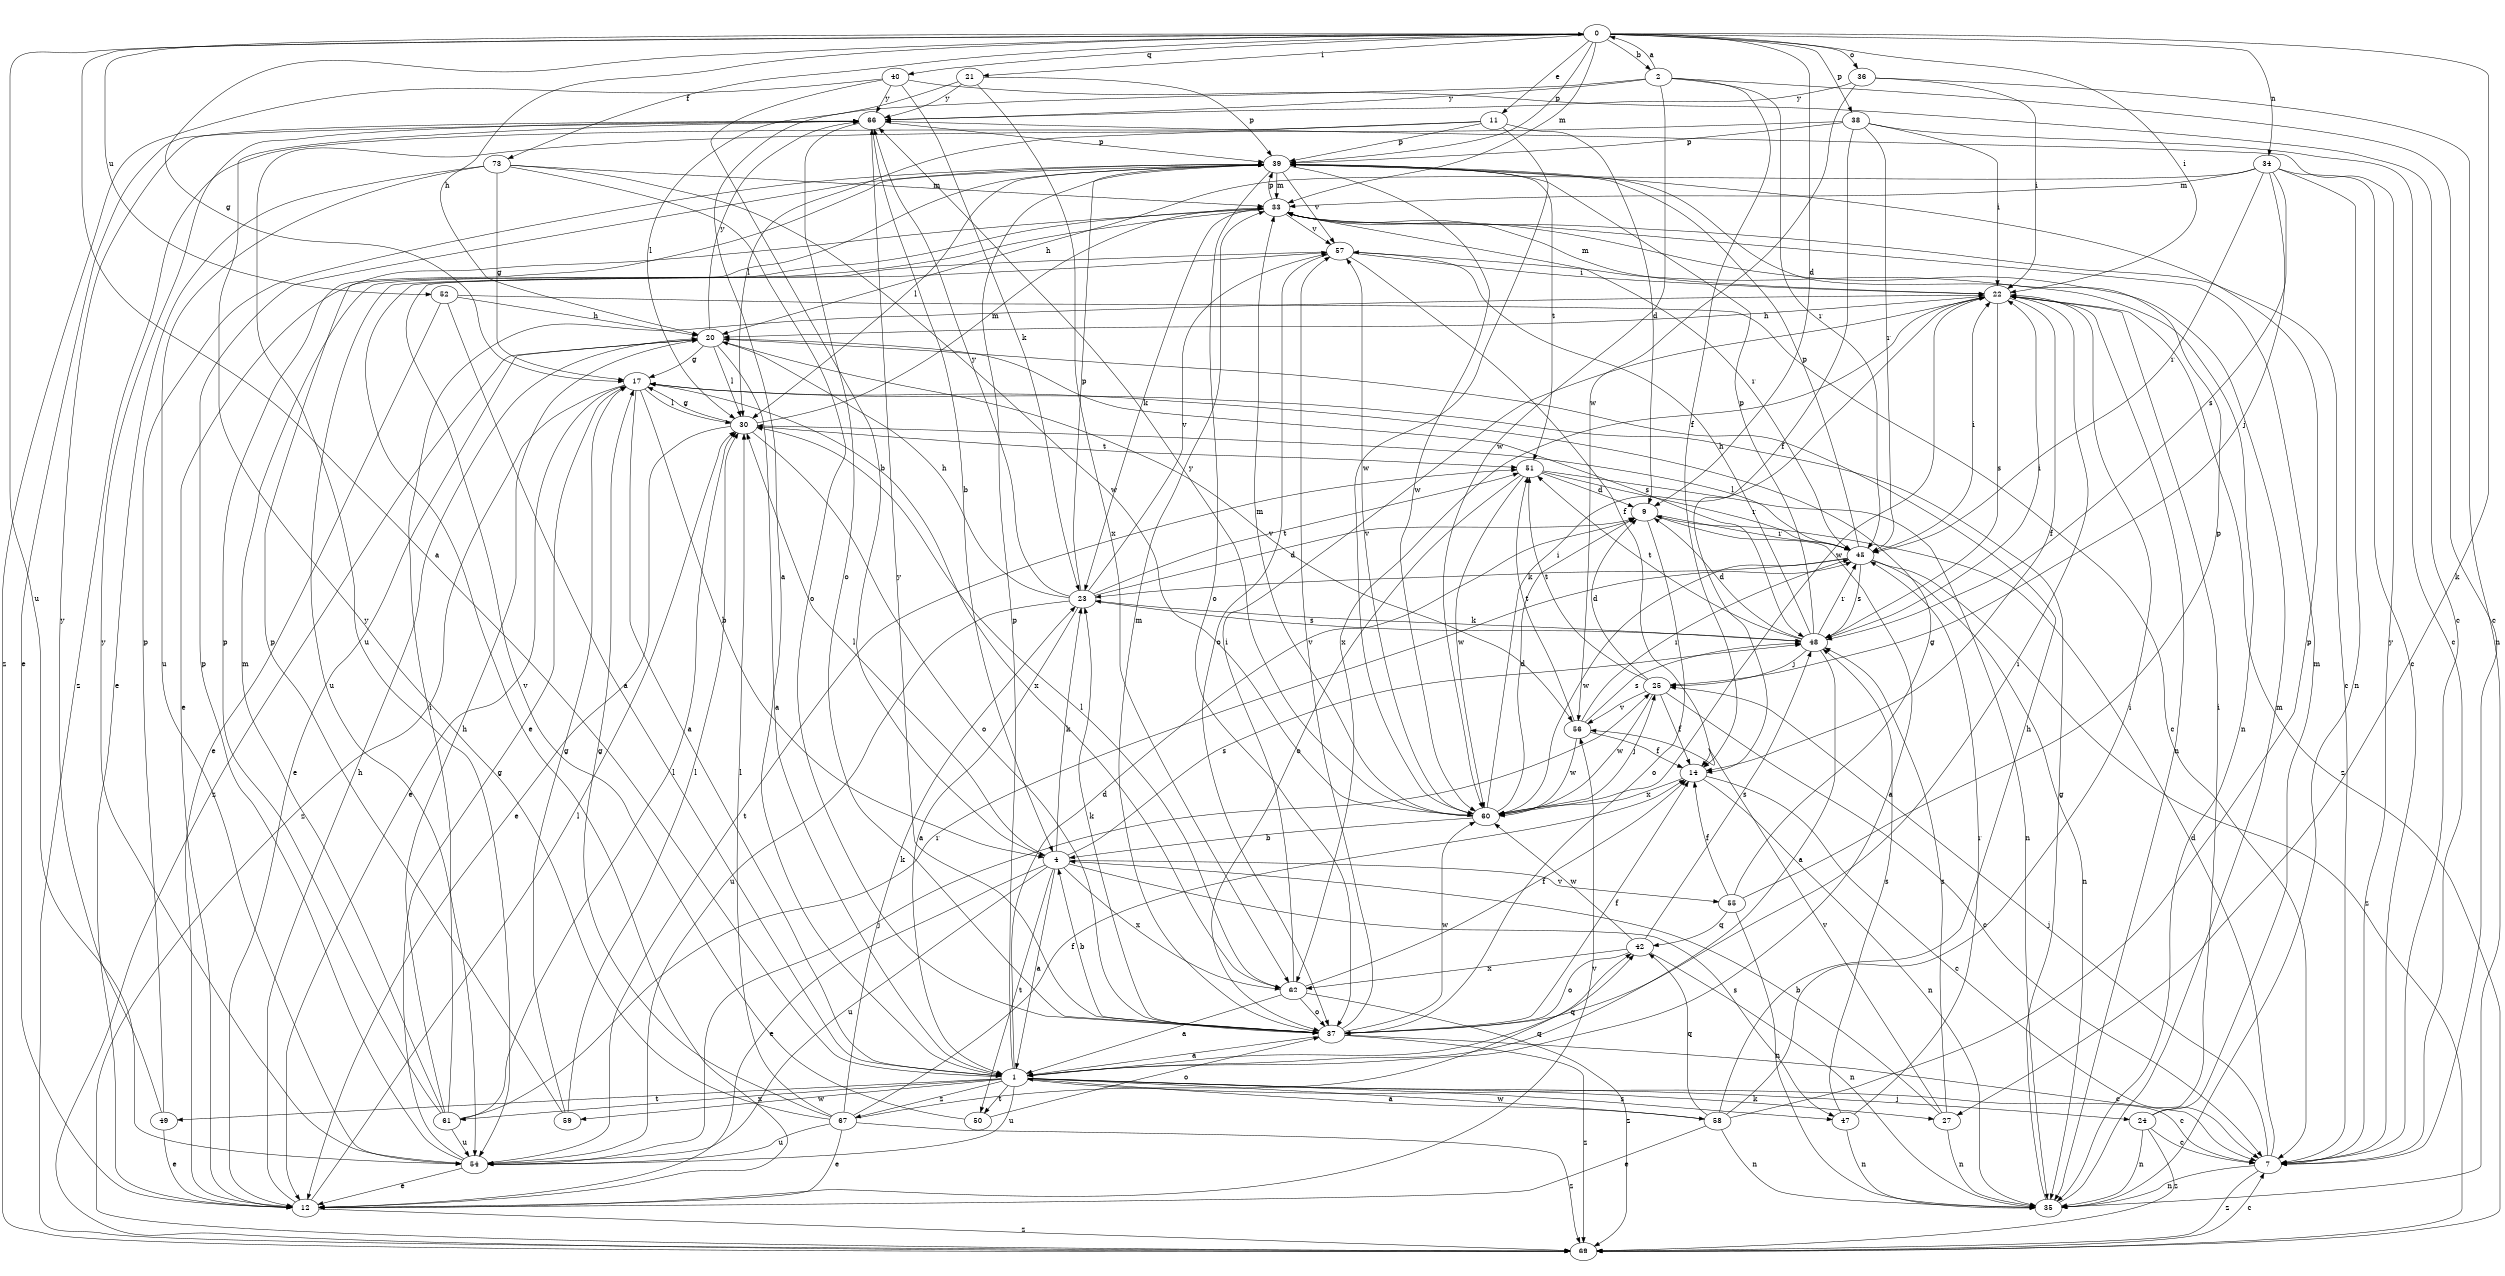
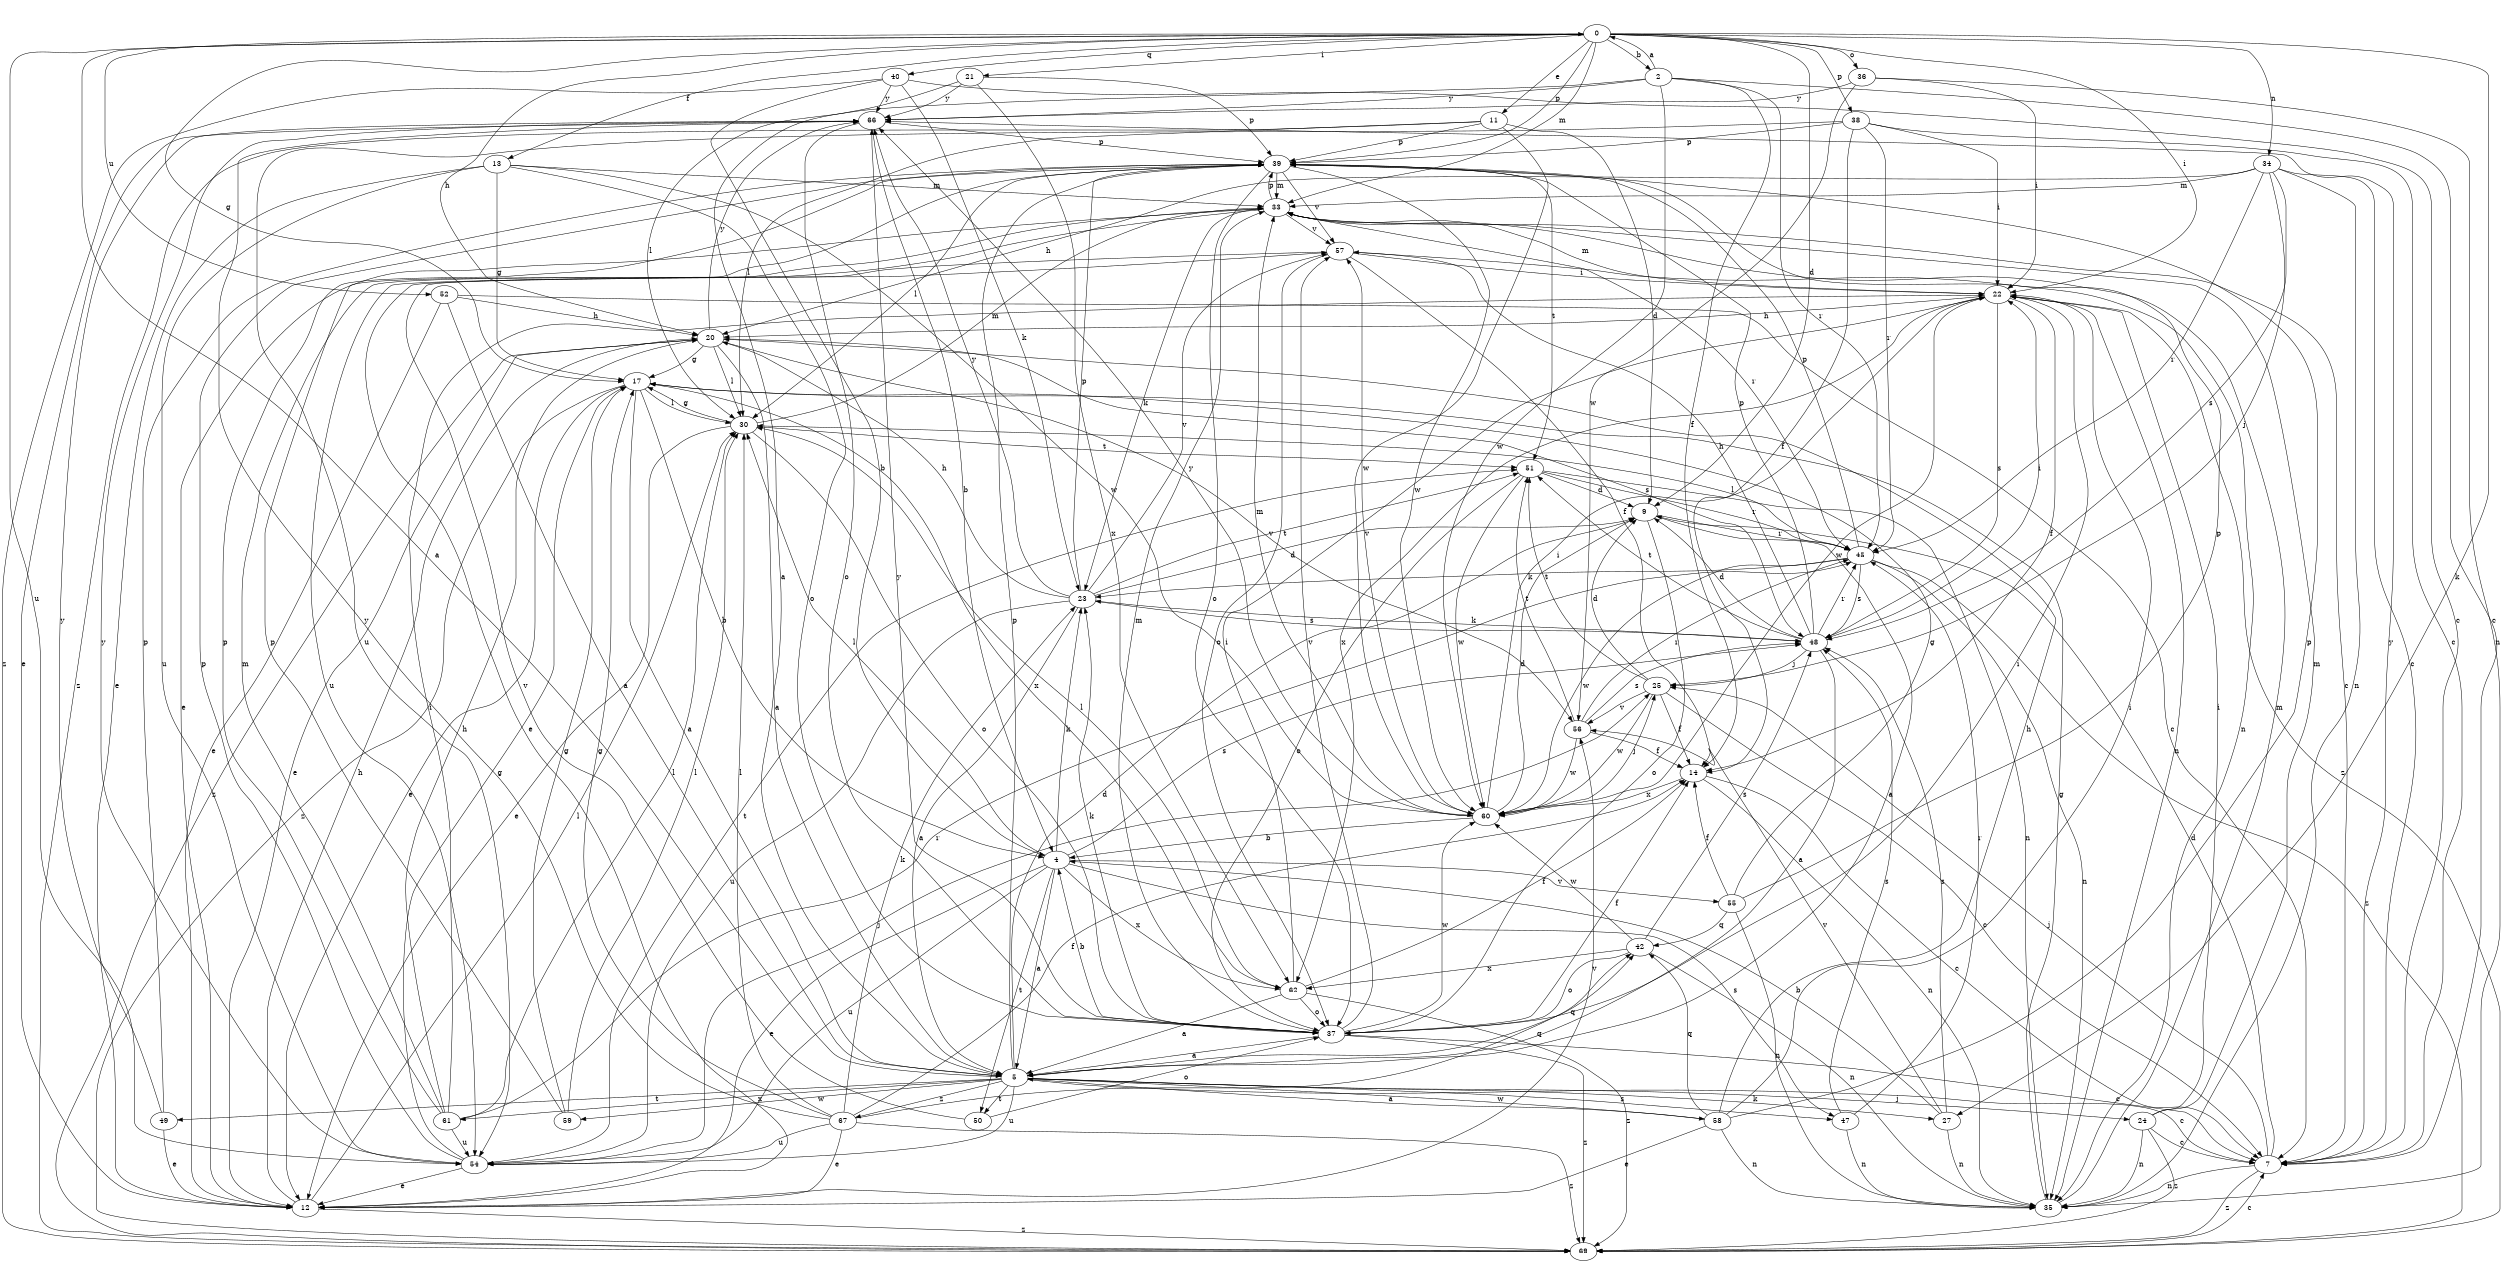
(497, 164) -> (497, 164)
(1972, 455) -> none
(1014, 1078) -> (1014, 1078)
